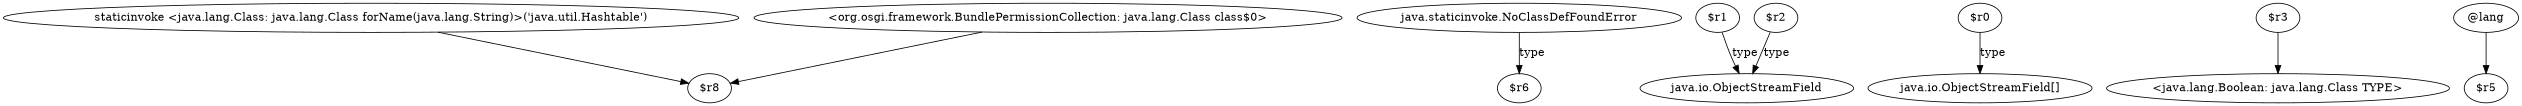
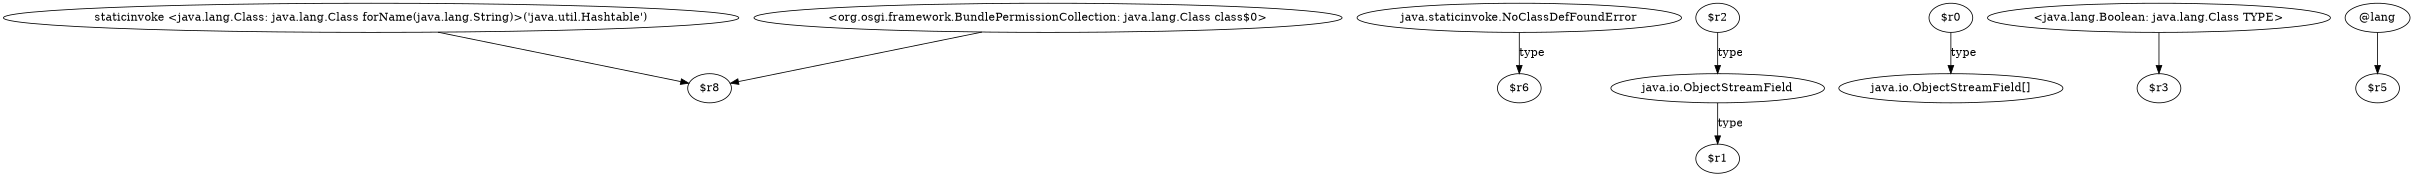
(1728, 49) -> (1718, 119)
(2278, 49) -> (2159, 49)
